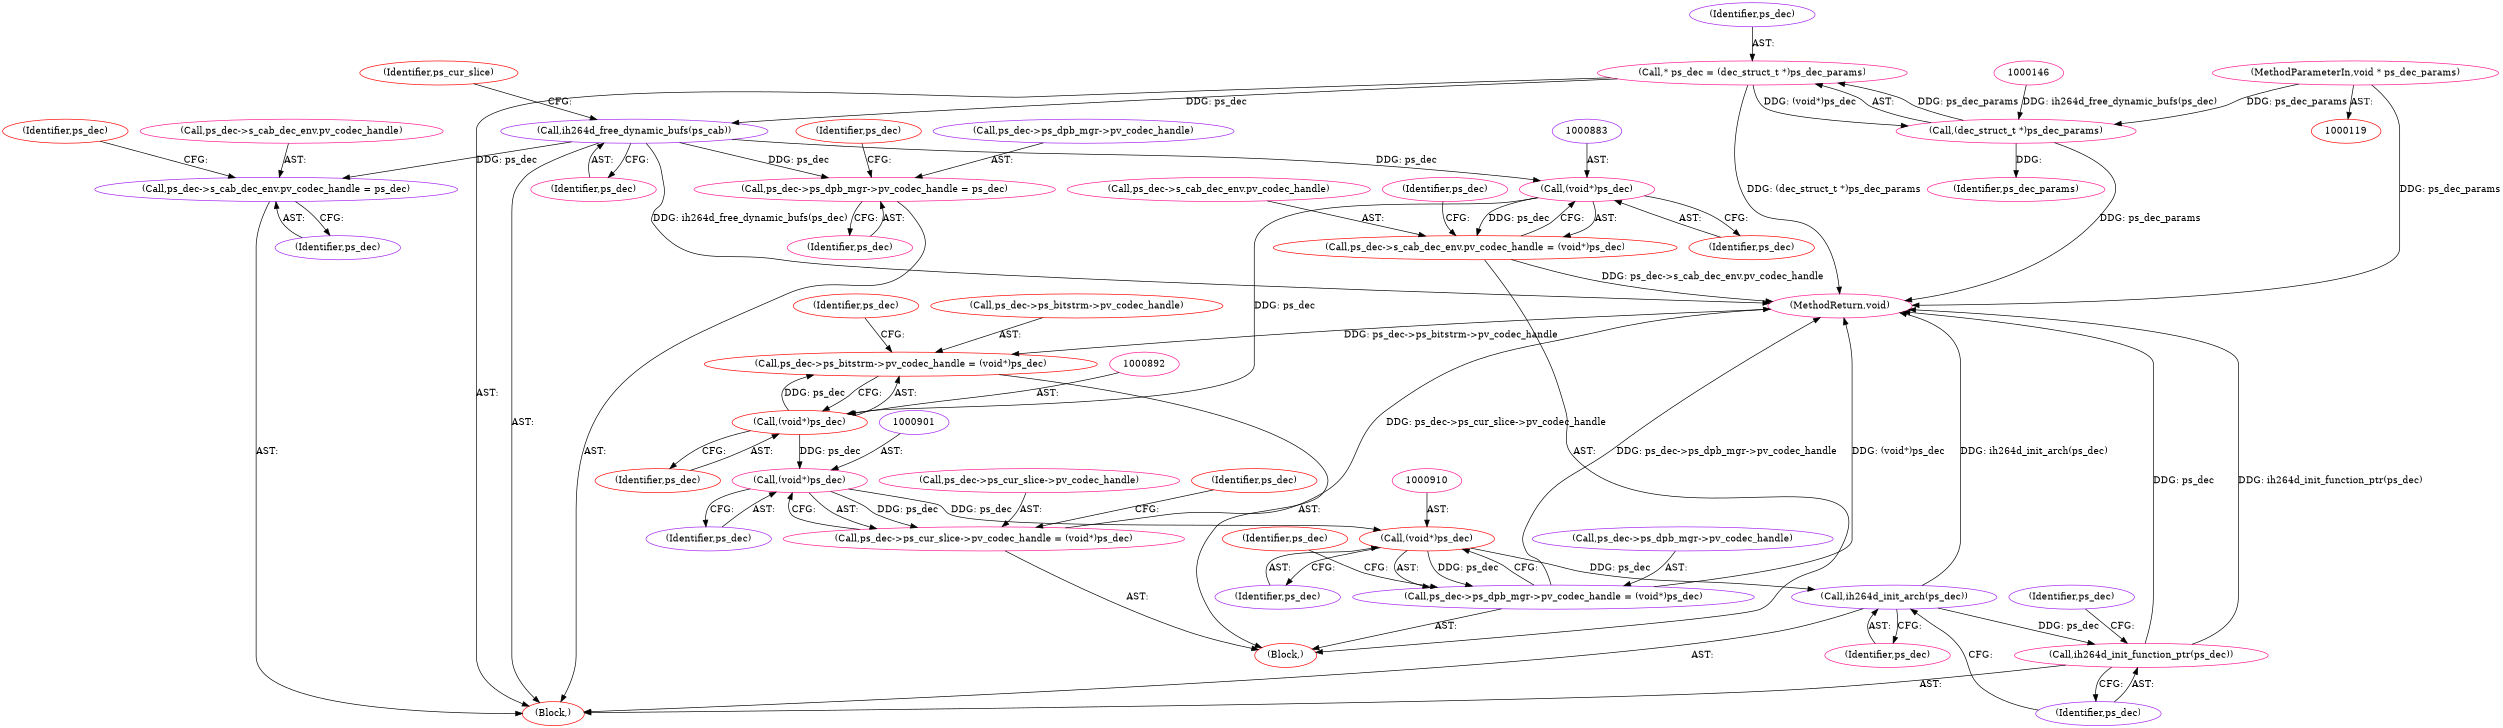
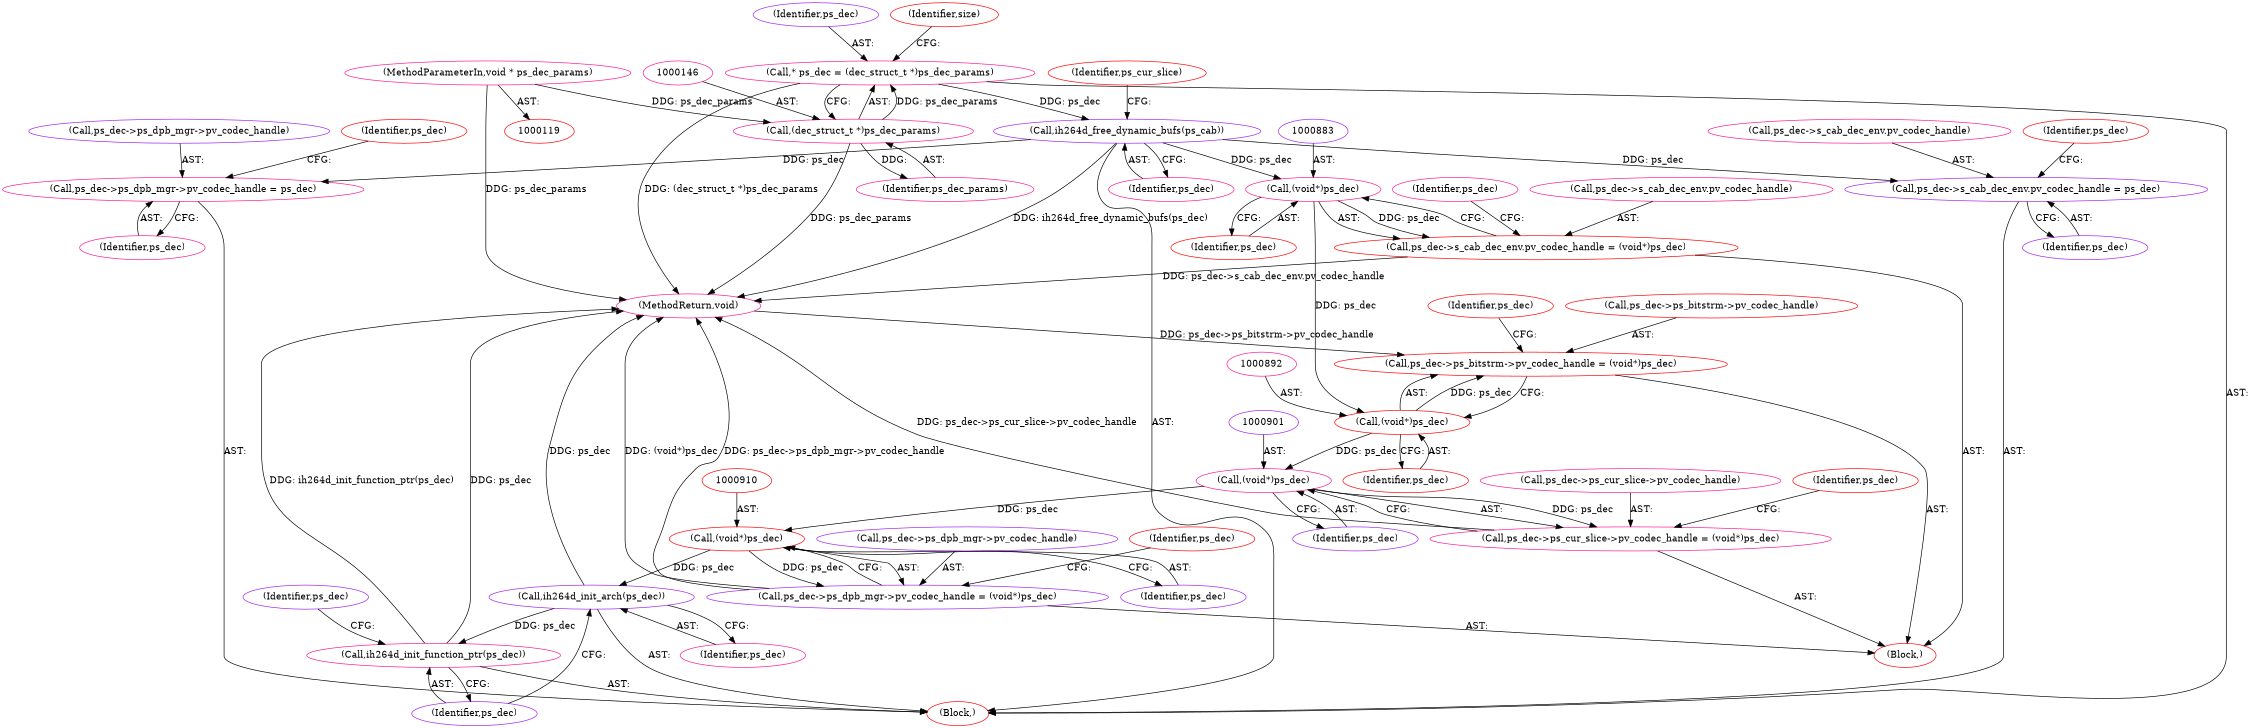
none -> (944, 15)
(1810, 102) -> (840, 102)
(2120, 102) -> (789, 102)
none -> (916, 159)
(2034, 452) -> (580, 452)
(1427, 481) -> (737, 481)
